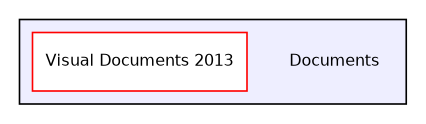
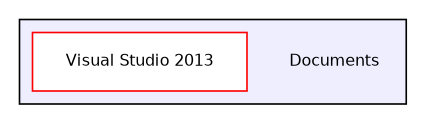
(140, 62) -> (140, 62)
